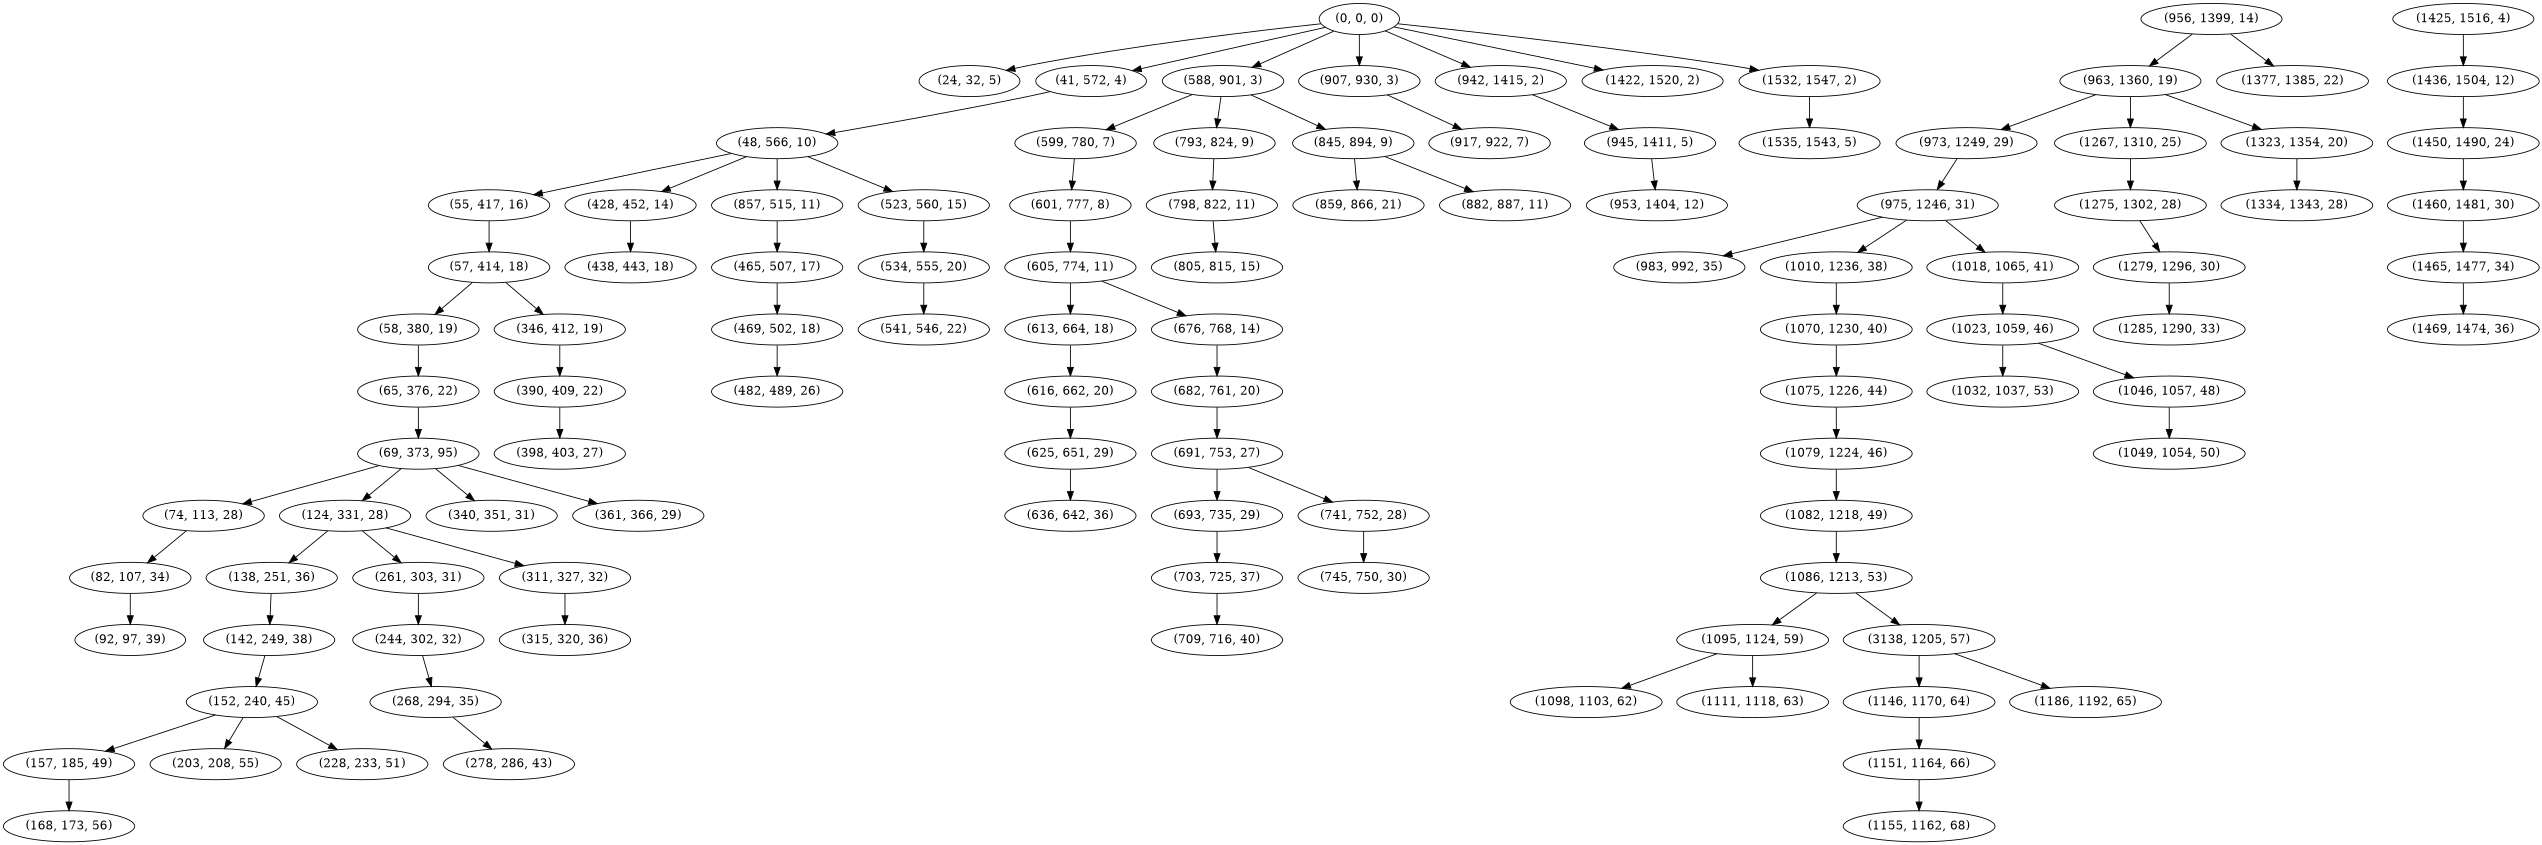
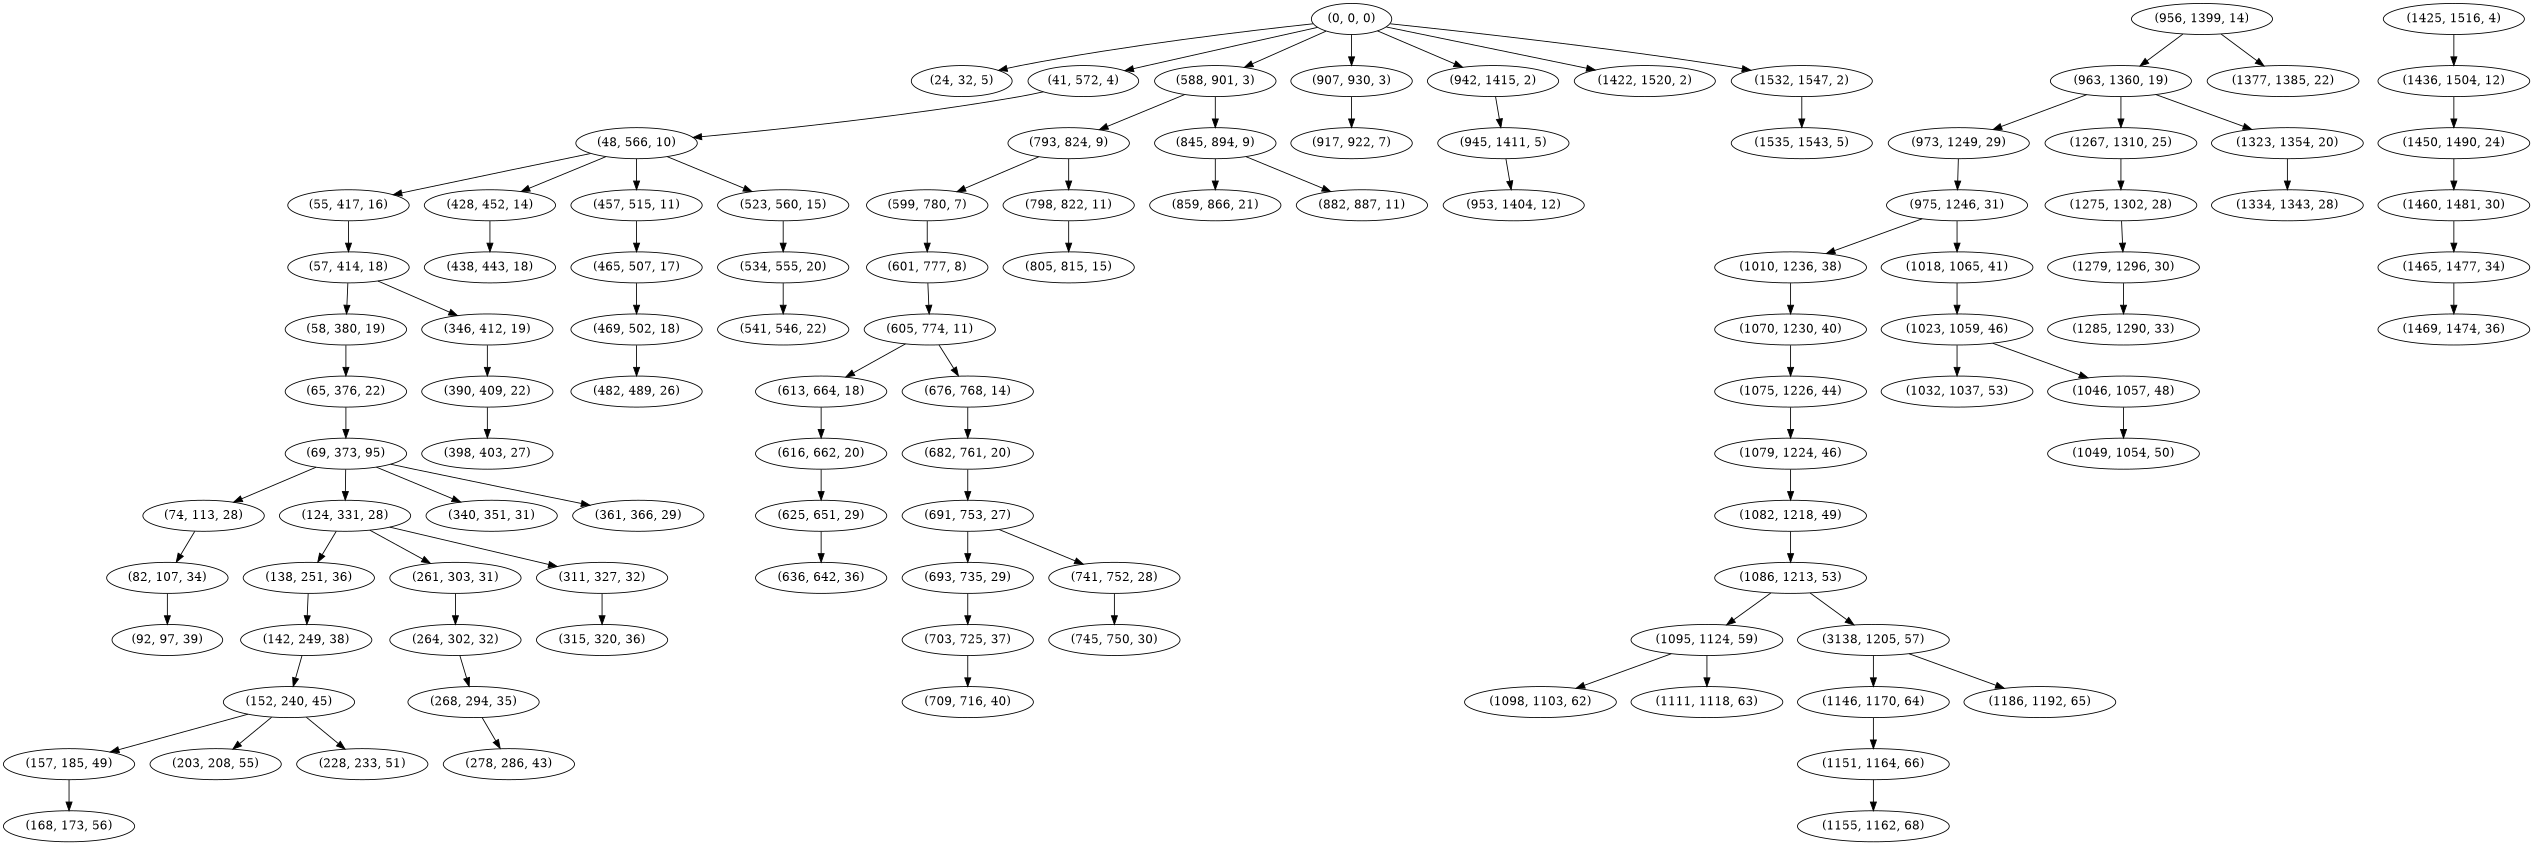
(1153, 110) -> (1002, 173)
(777, 205) -> (637, 205)
(1679, 267) -> none
(418, 640) -> (455, 640)
